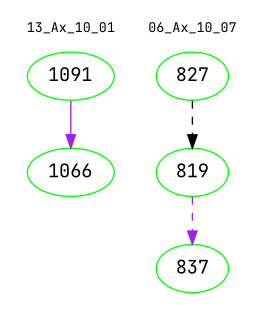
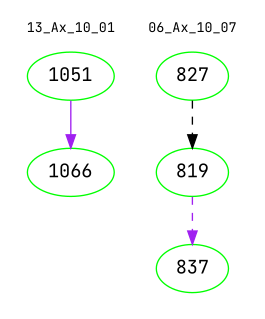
(71, 76) -> (71, 76)
